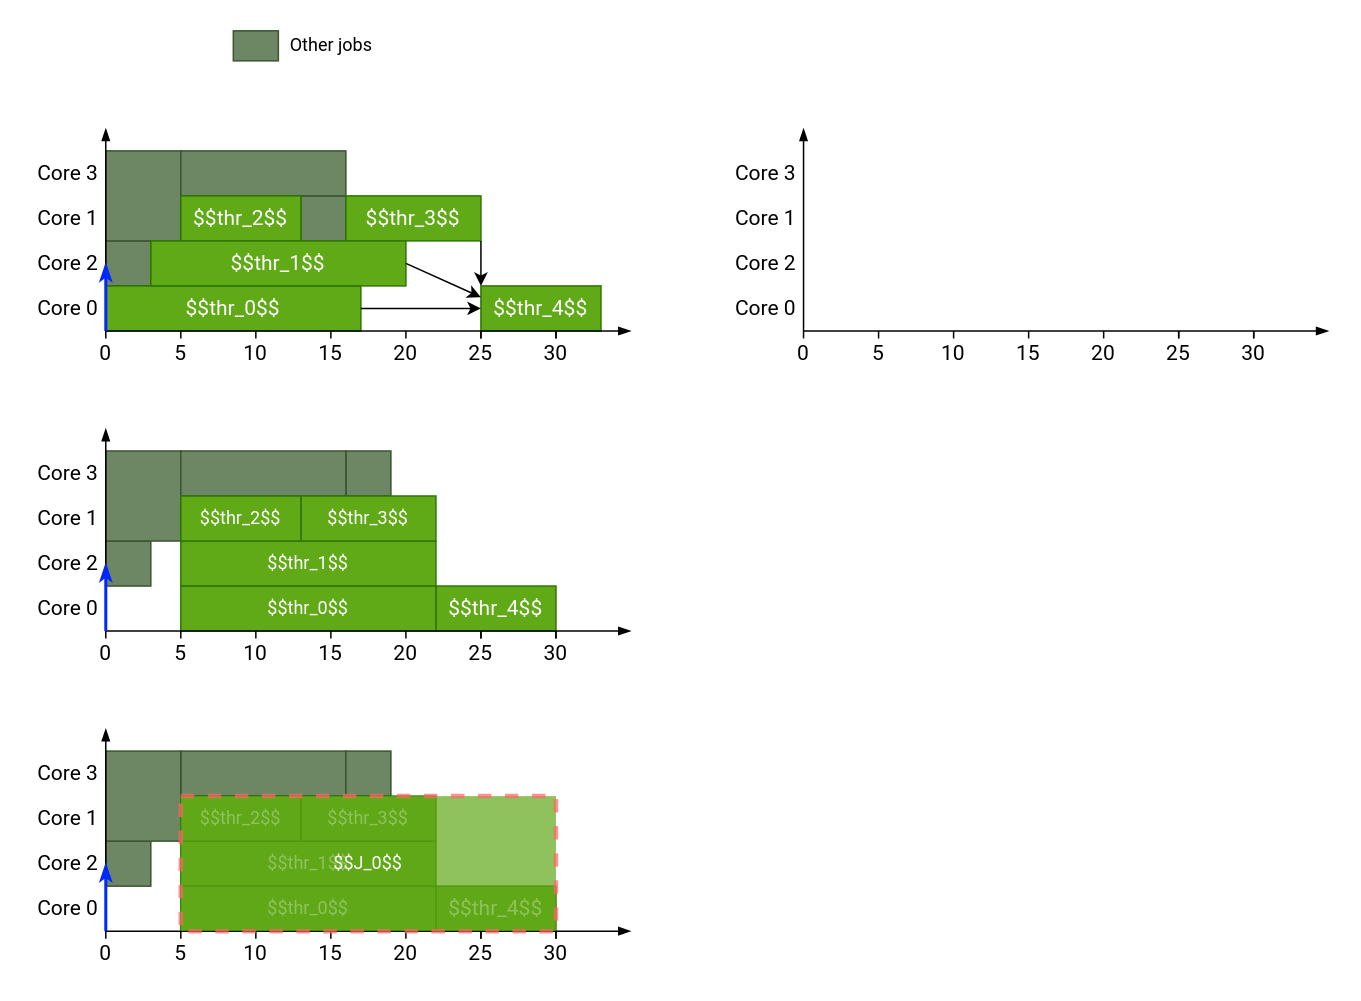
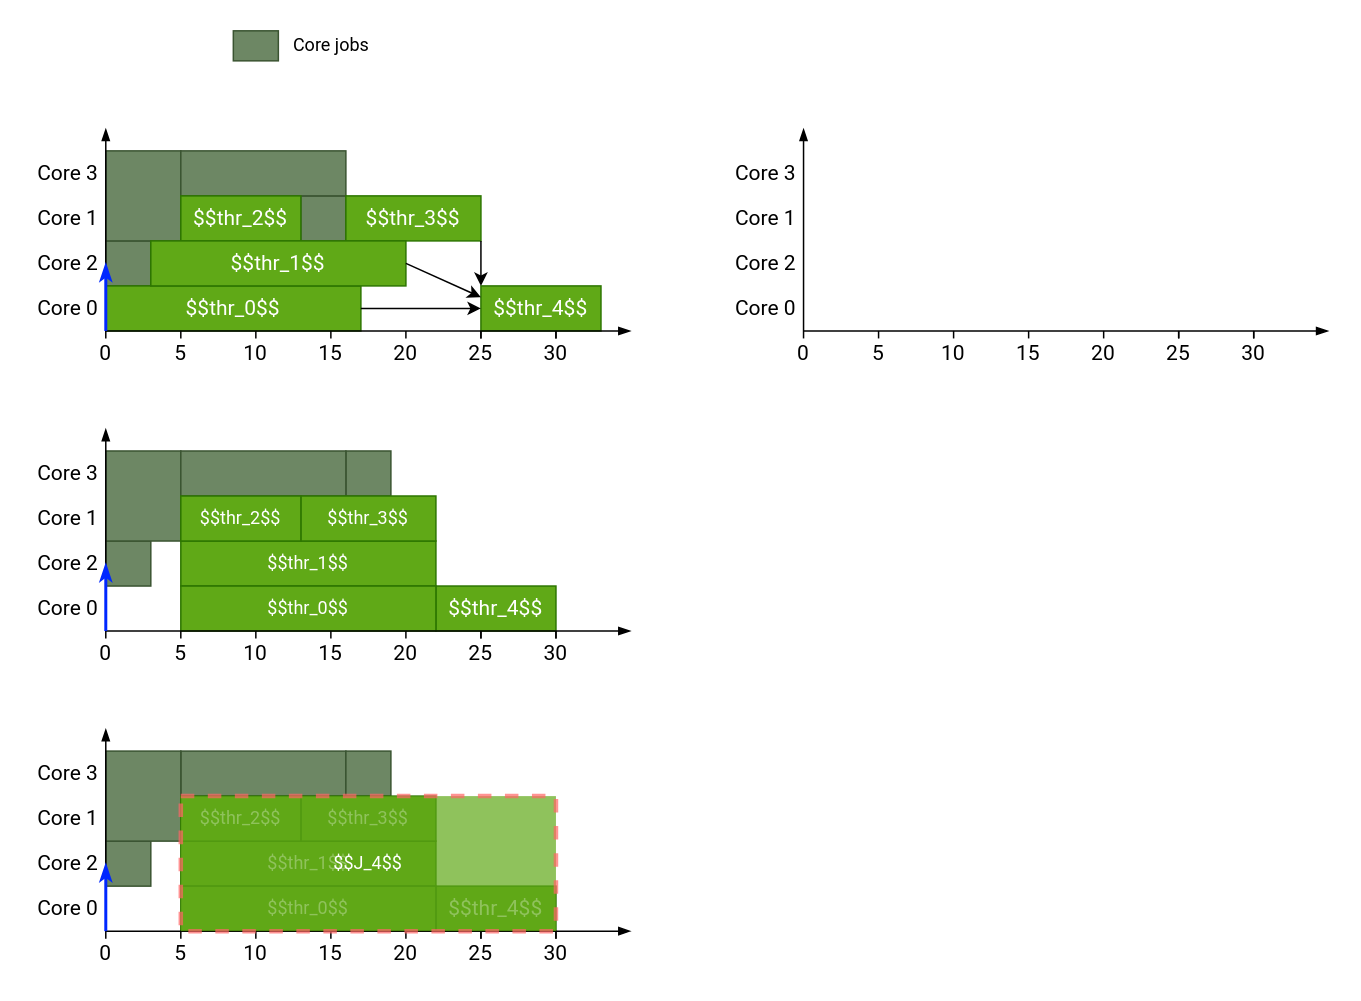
(332, 46) -> (332, 46)
(368, 863) -> (368, 863)
